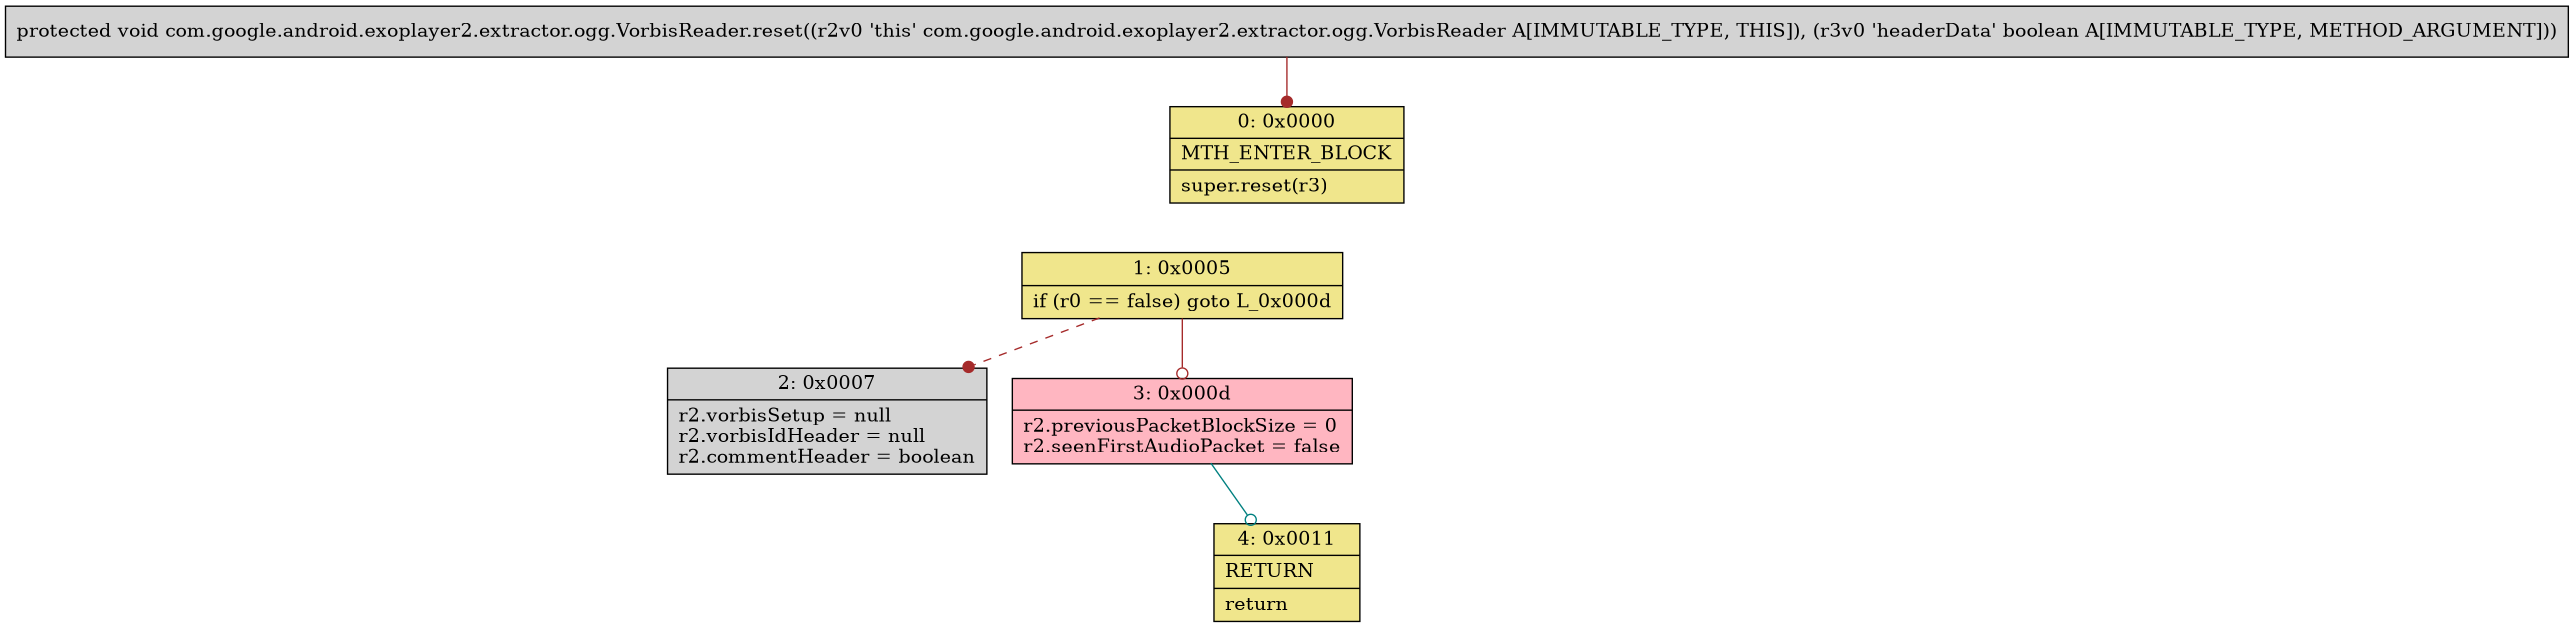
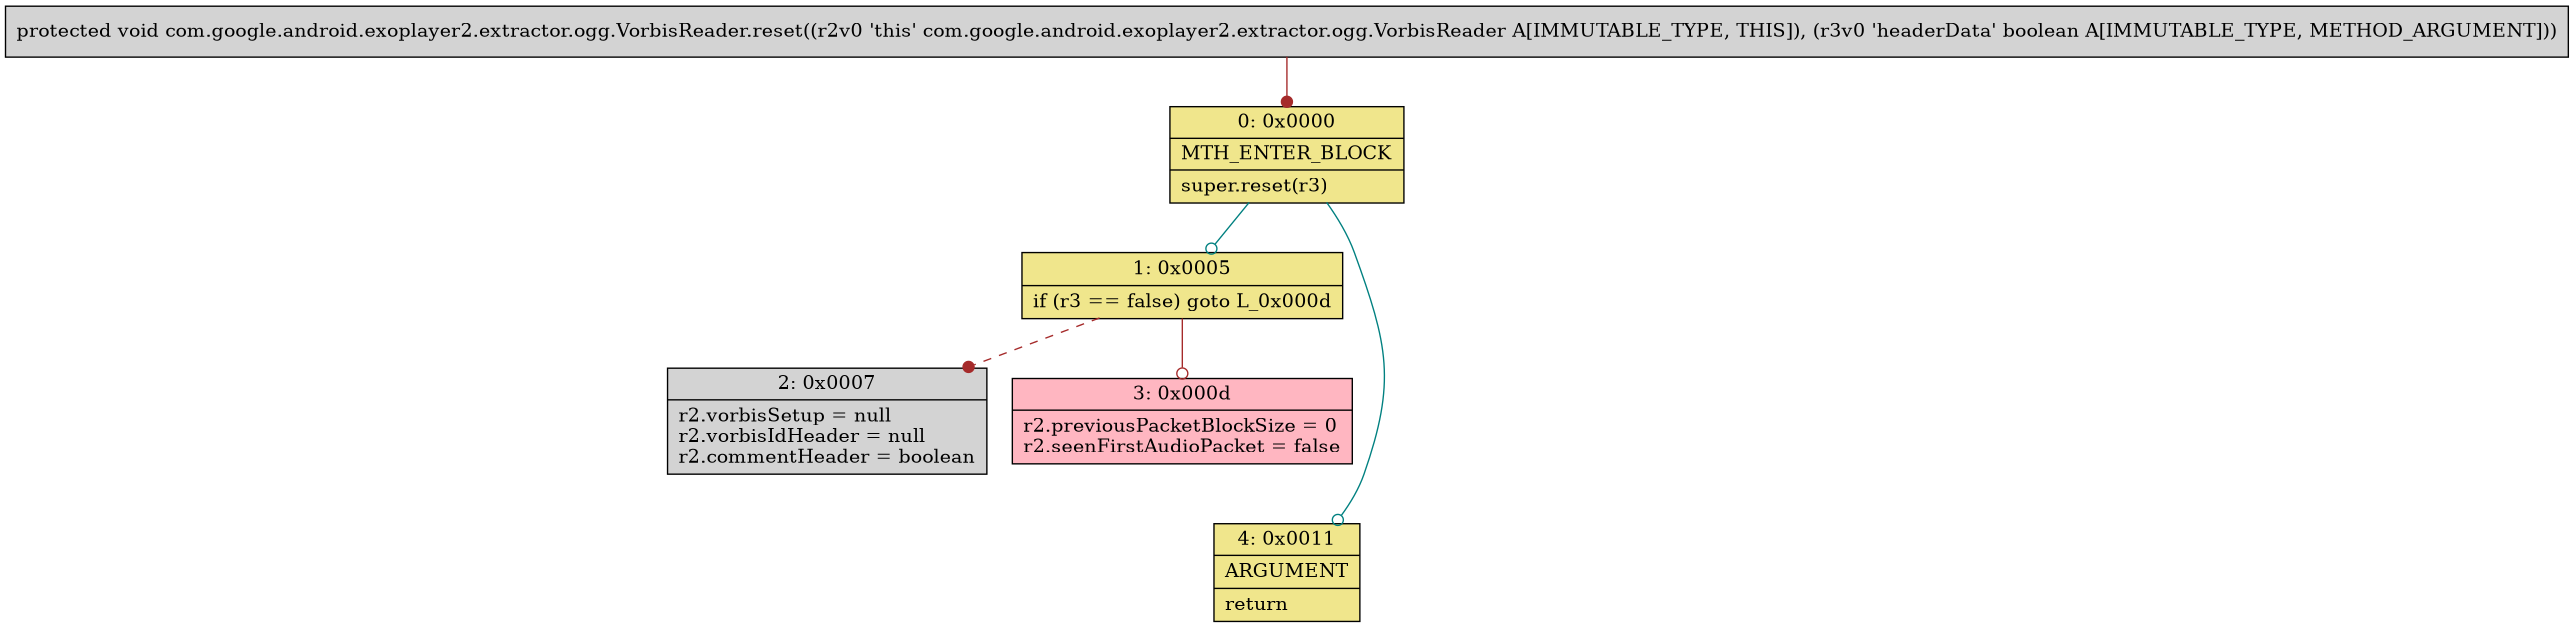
none -> (1232, 223)
(1182, 301) -> (1182, 301)
(1229, 489) -> (1383, 357)
(1270, 571) -> (1287, 571)
